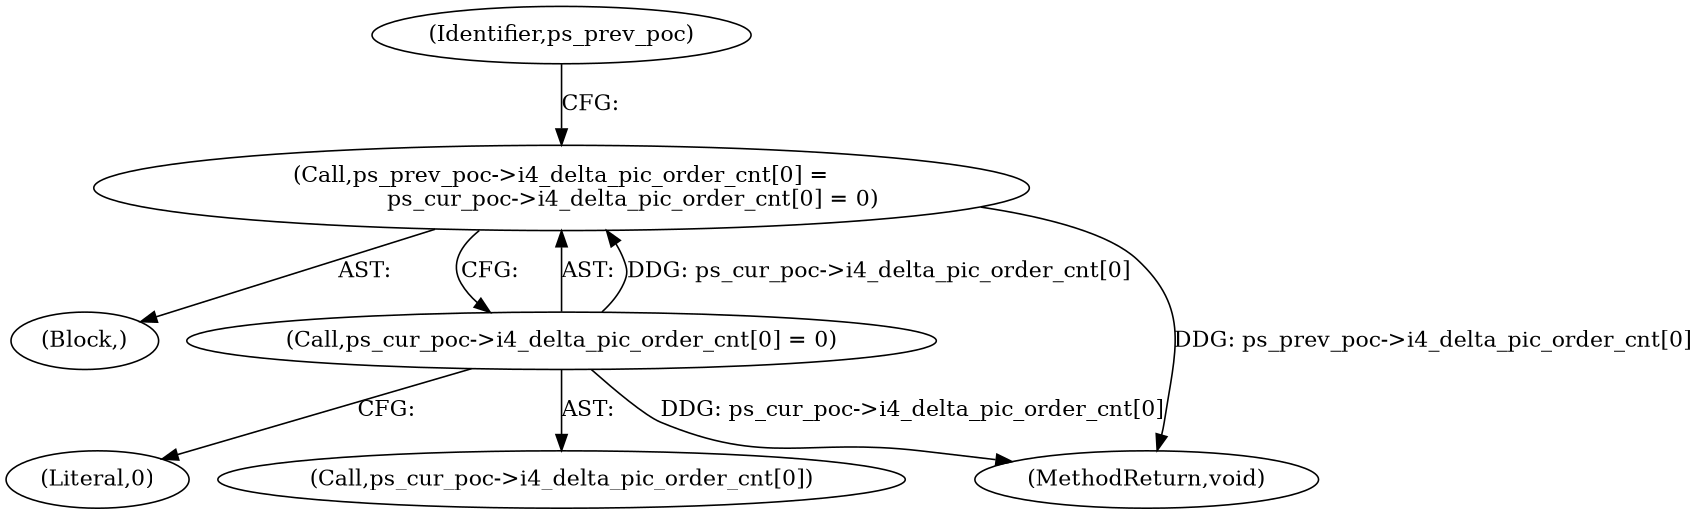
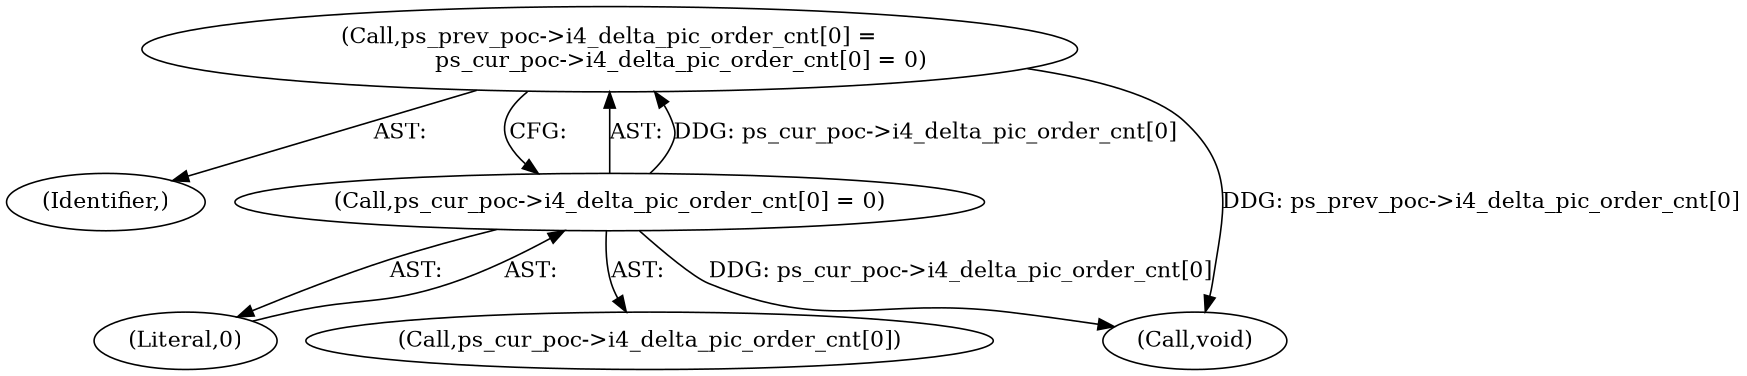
(562, 35) -> none
none -> (406, 295)
(85, 341) -> (106, 202)
(390, 410) -> (420, 271)
(1147, 480) -> (1195, 341)
